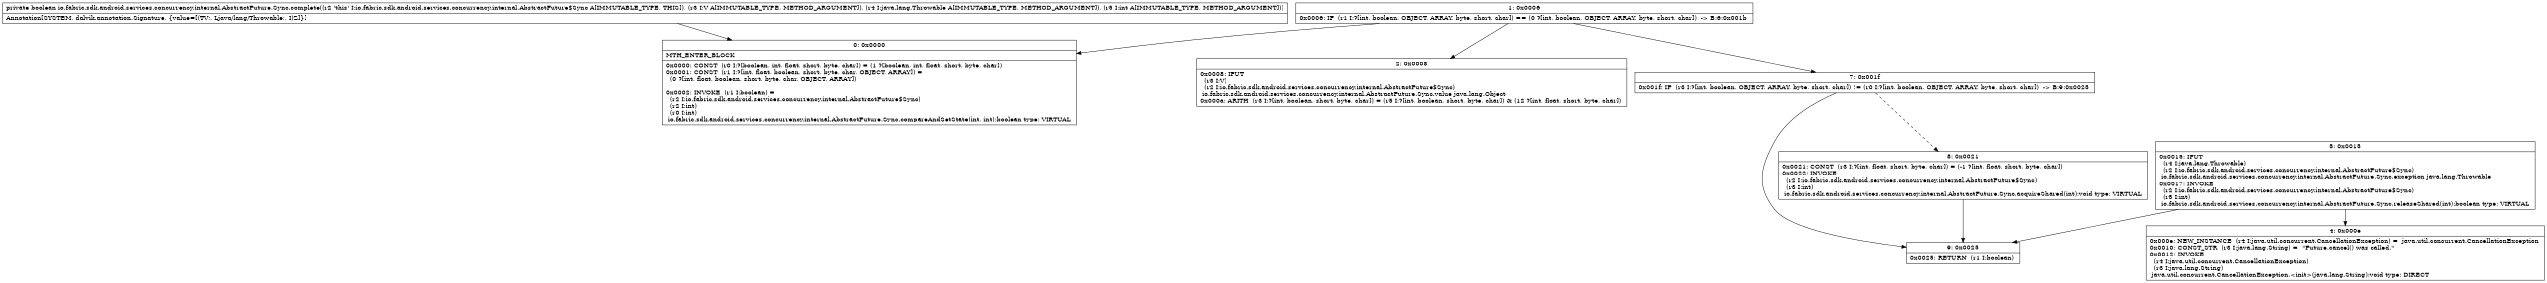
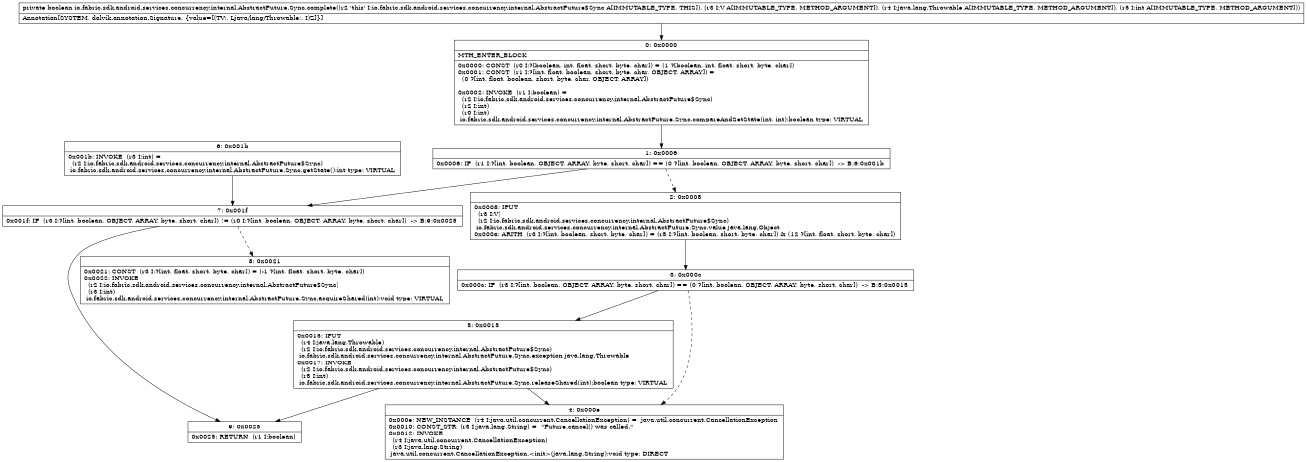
(1230, 36) -> (661, 134)
(1481, 40) -> (670, 178)
none -> (233, 159)
(1963, 219) -> none
none -> (686, 280)
